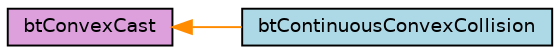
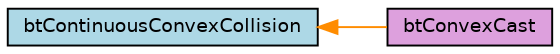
(217, 27) -> (362, 27)
